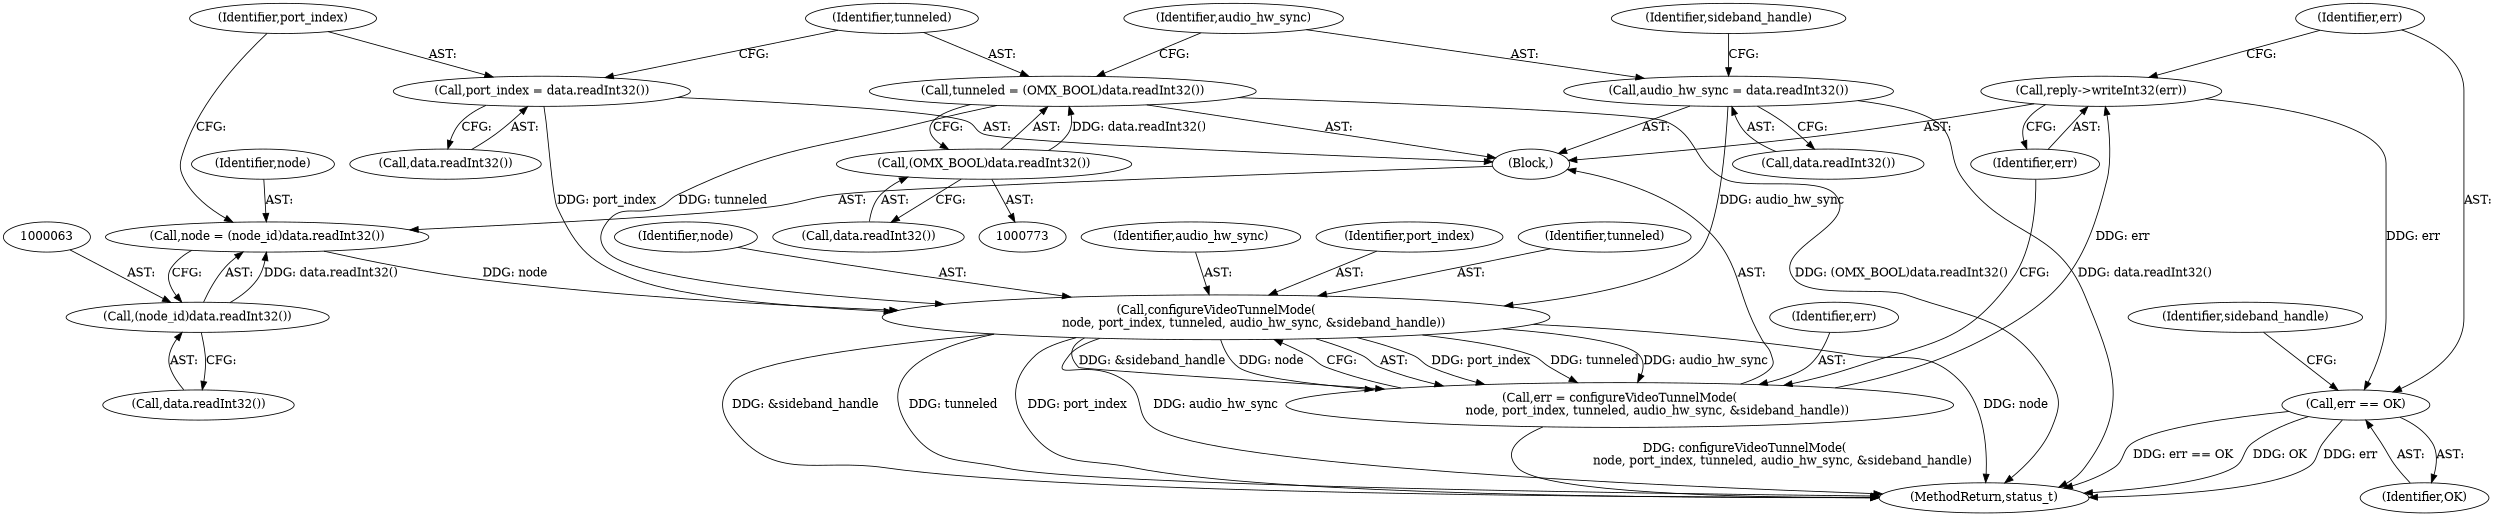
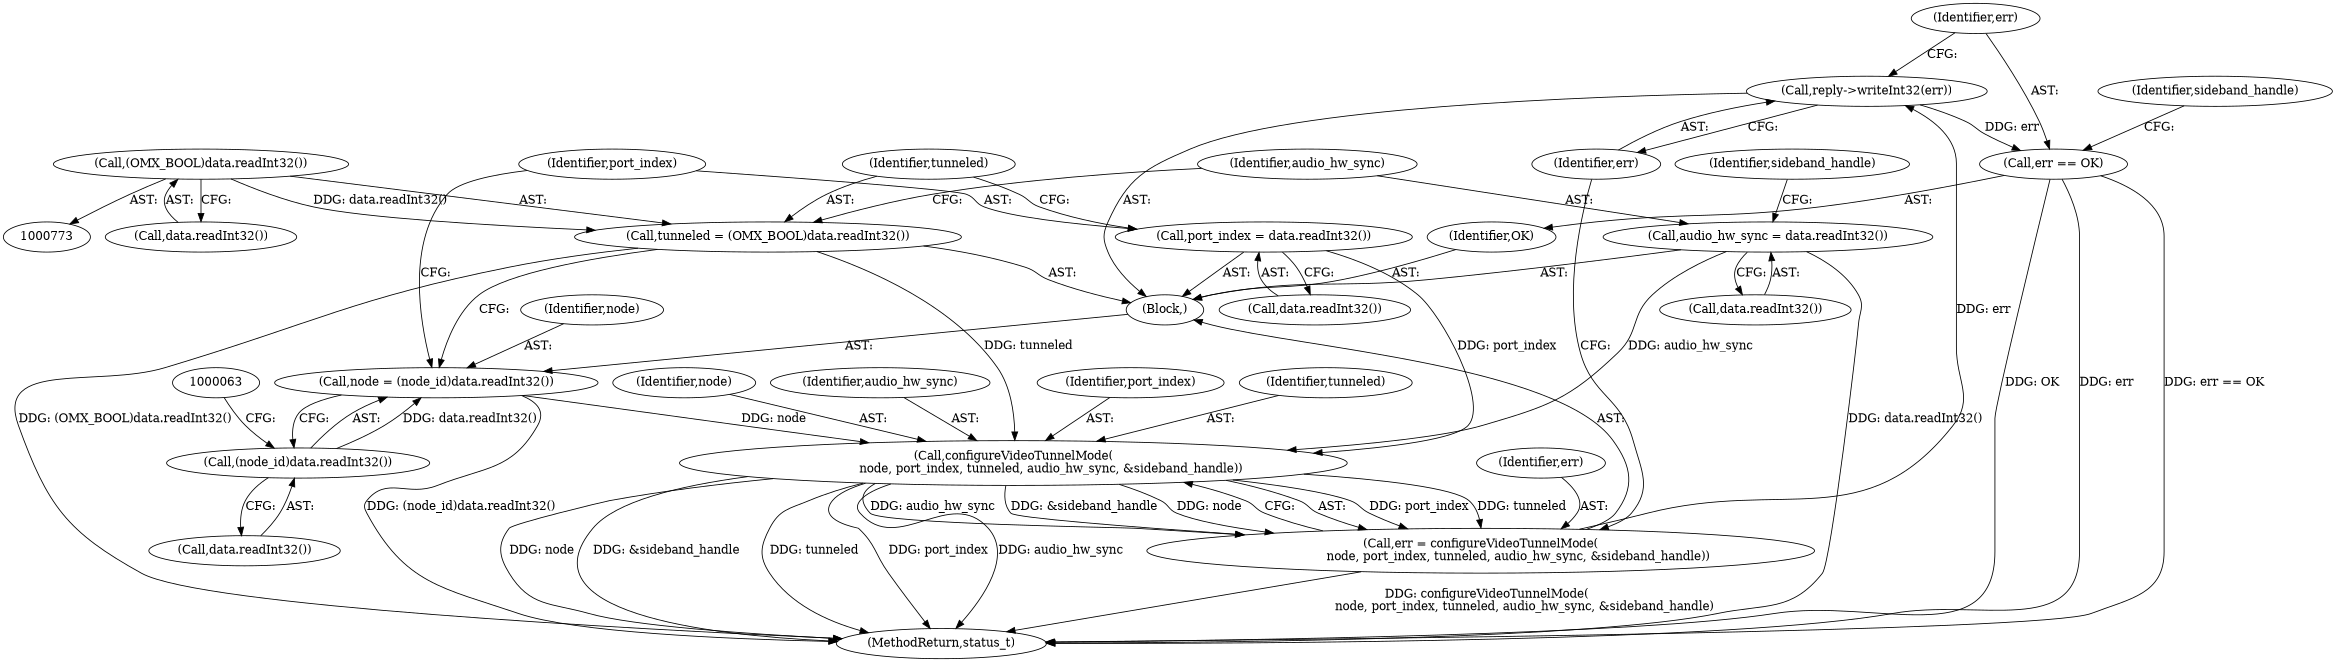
(930, 126) -> (529, 274)
(143, 273) -> (263, 419)
(2389, 456) -> (1349, 278)
none -> (459, 594)
